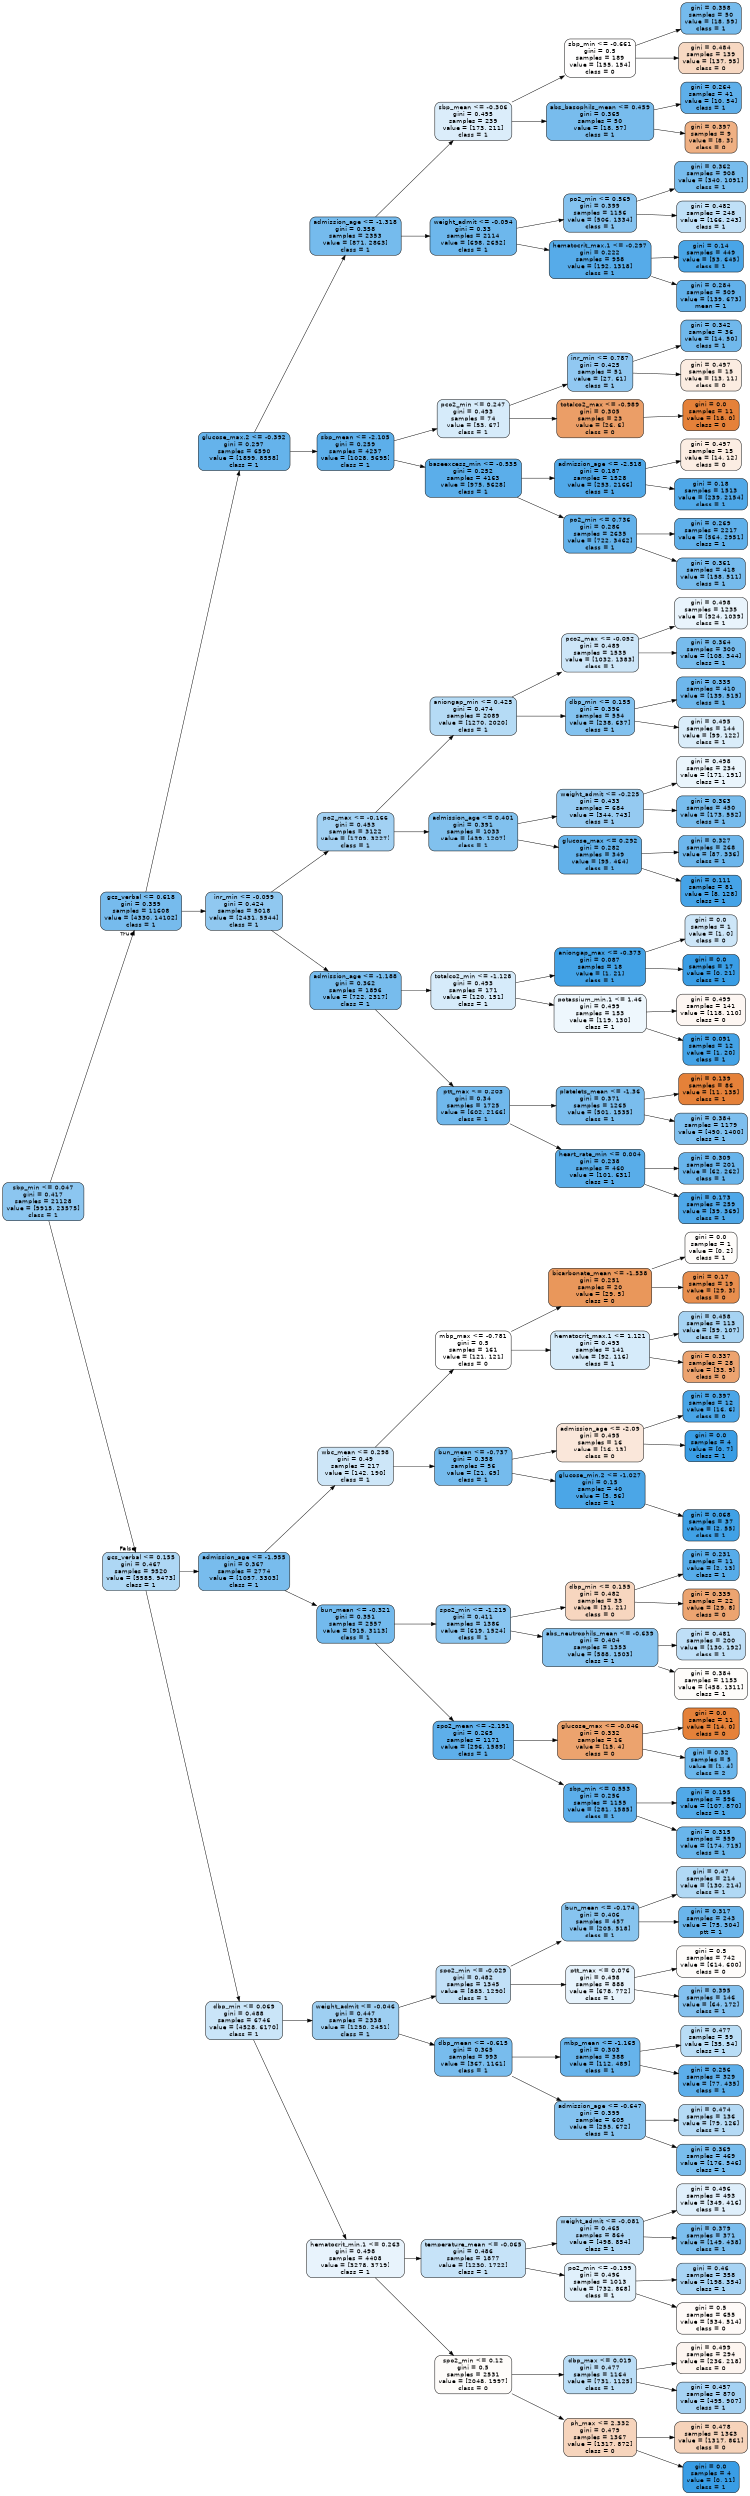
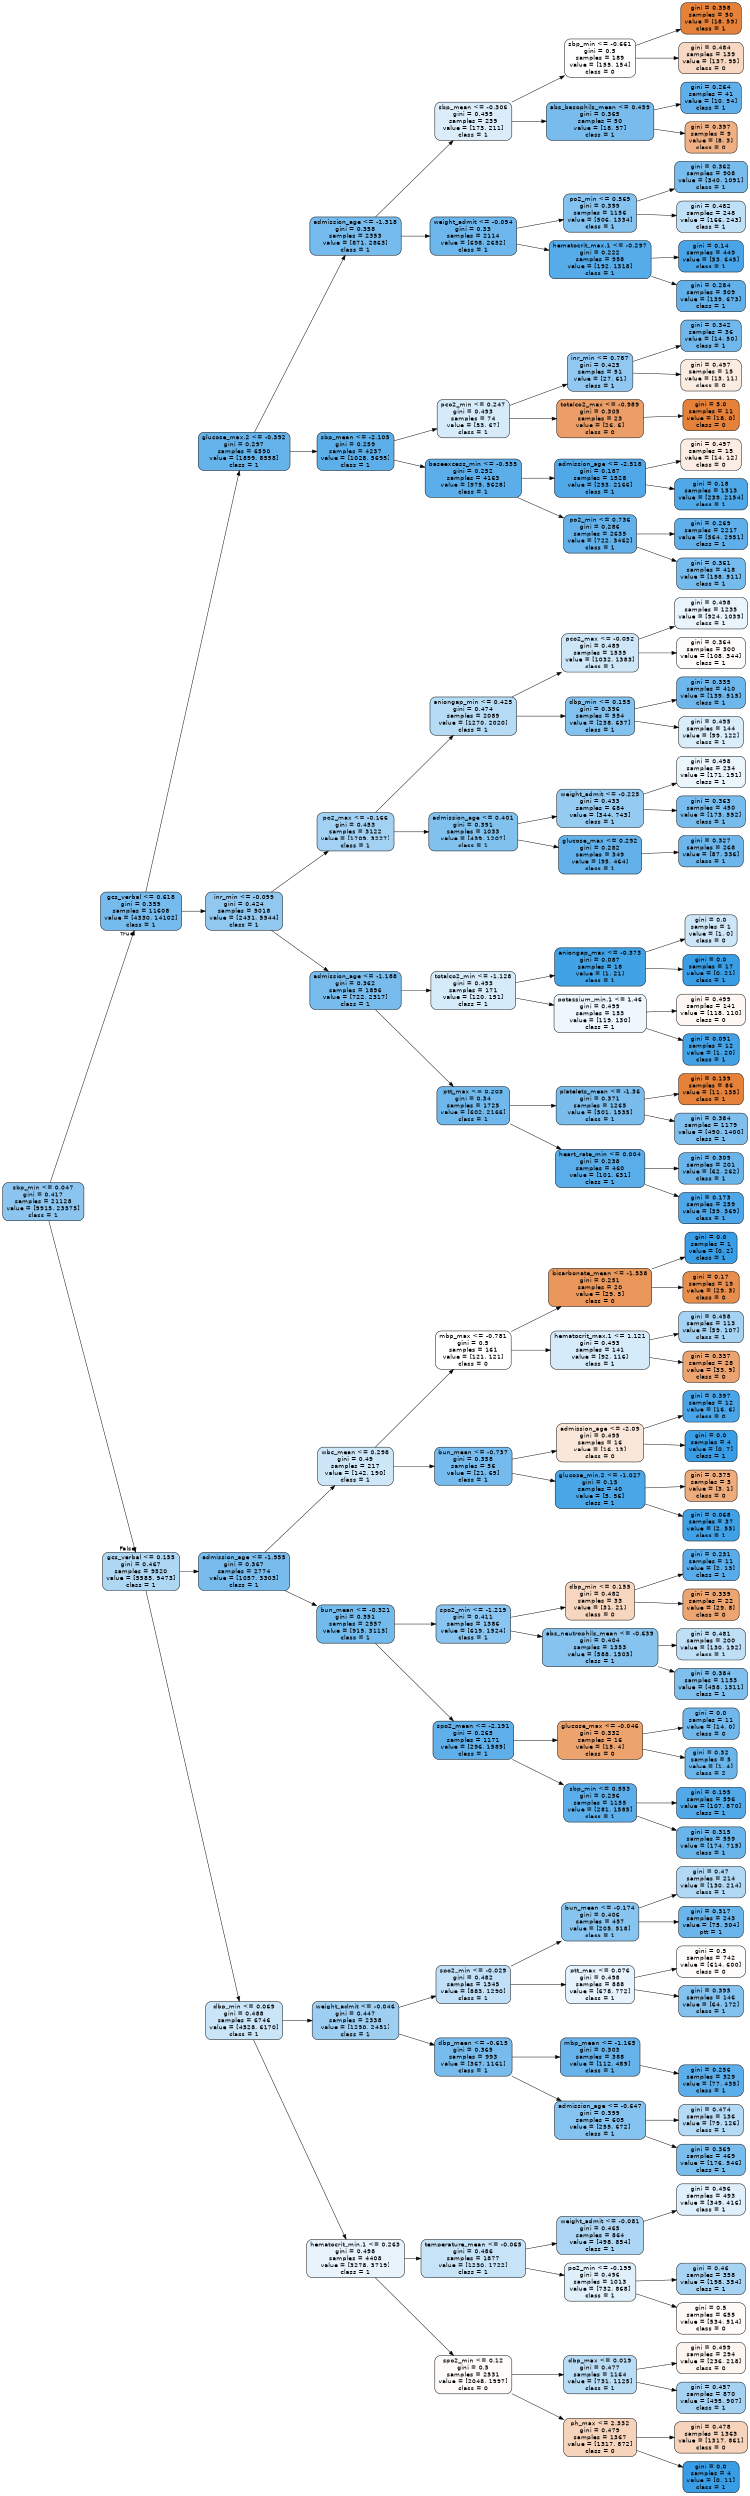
(711, 18) -> (711, 18)
(711, 296) -> (711, 296)
(711, 415) -> (711, 415)
(711, 653) -> (711, 653)
(711, 891) -> none
(711, 1248) -> (711, 1248)
none -> (711, 1486)
(711, 1684) -> (711, 1684)
(711, 1724) -> (711, 1724)
(711, 2041) -> none
(711, 2239) -> none
